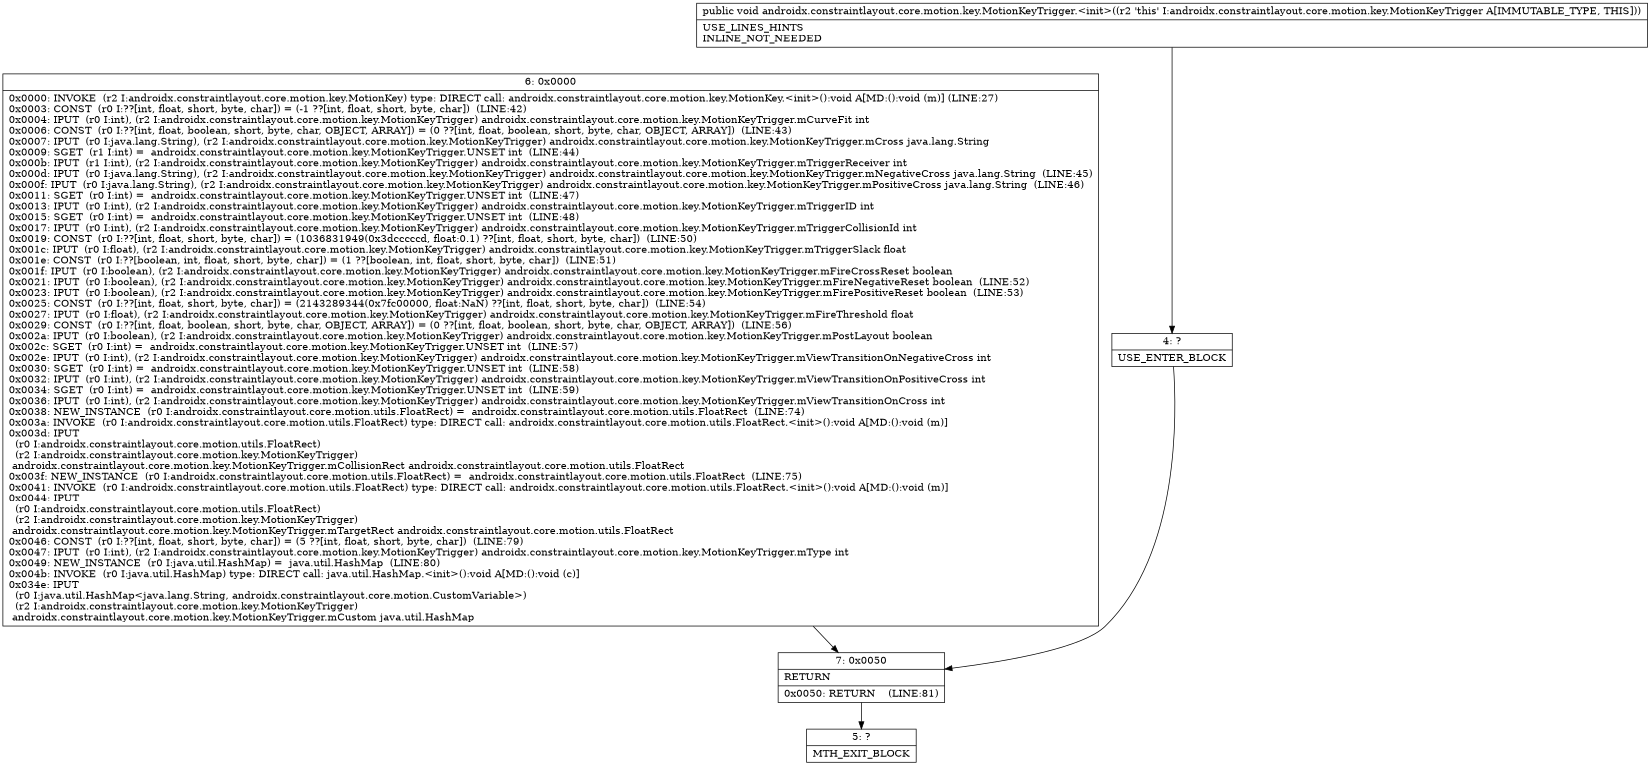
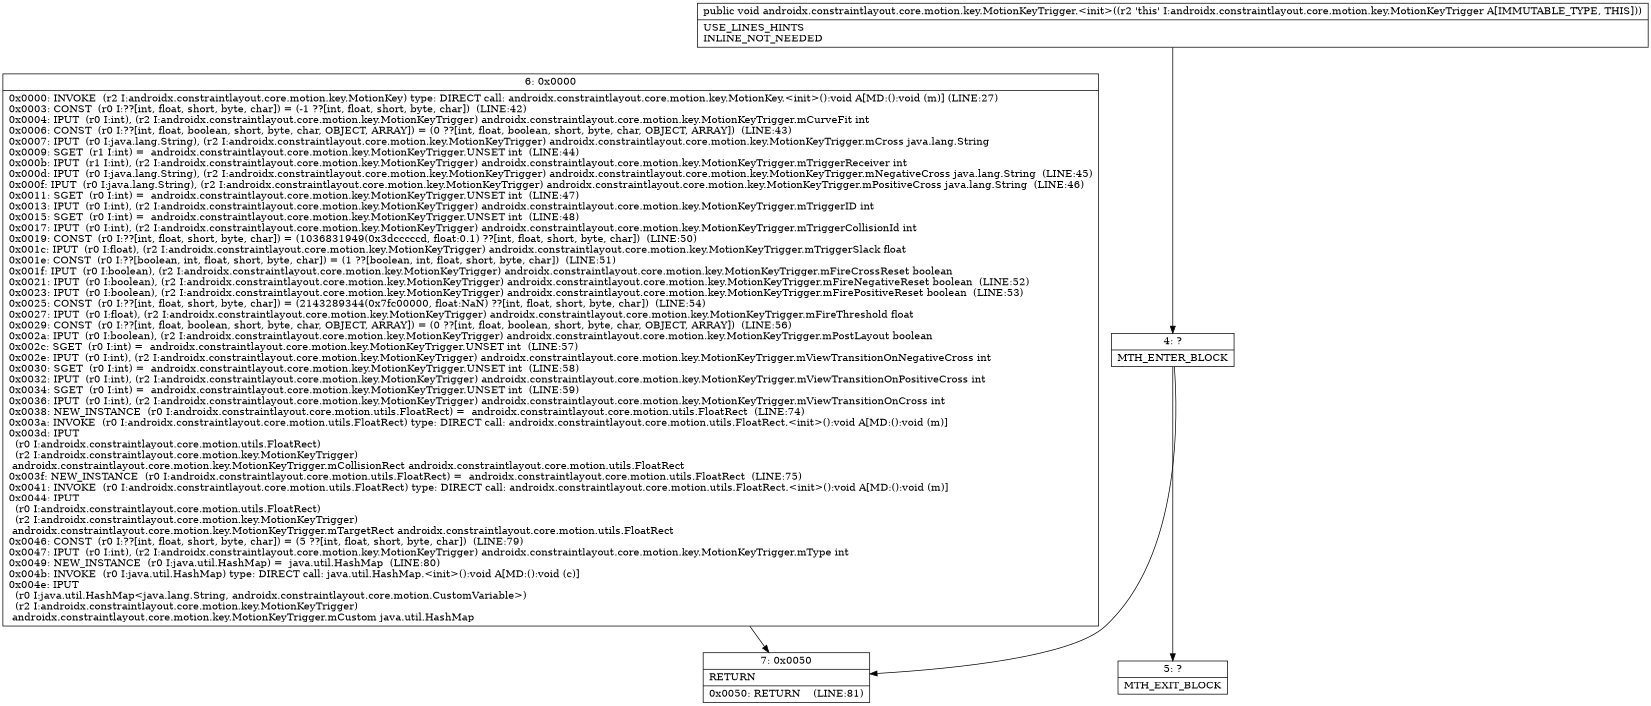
(1172, 358) -> (1173, 358)
(47, 585) -> (47, 585)
(861, 712) -> (1173, 510)
